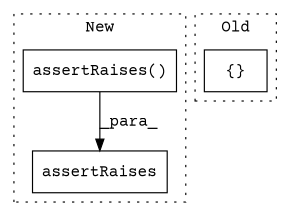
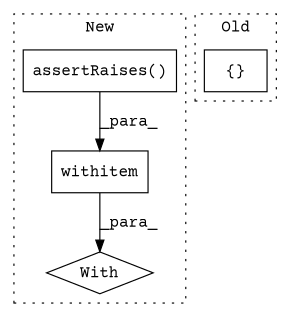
(100, 172) -> (100, 172)
none -> (100, 273)
